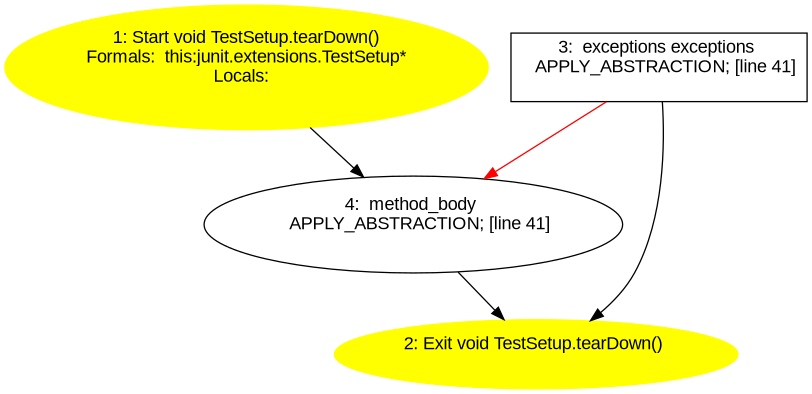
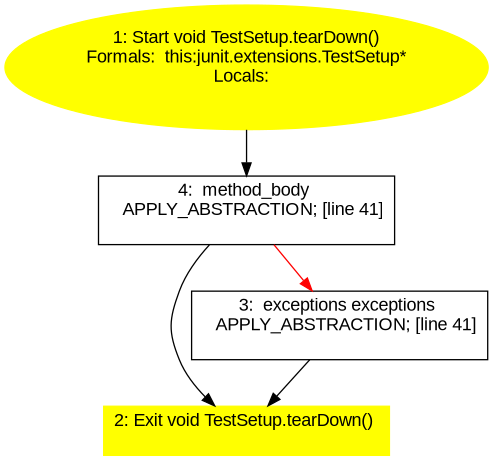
(551, 137) -> (289, 263)
(413, 225) -> (247, 210)
(536, 354) -> (247, 431)
